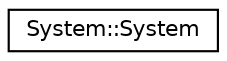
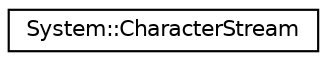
(113, 31) -> (163, 31)
